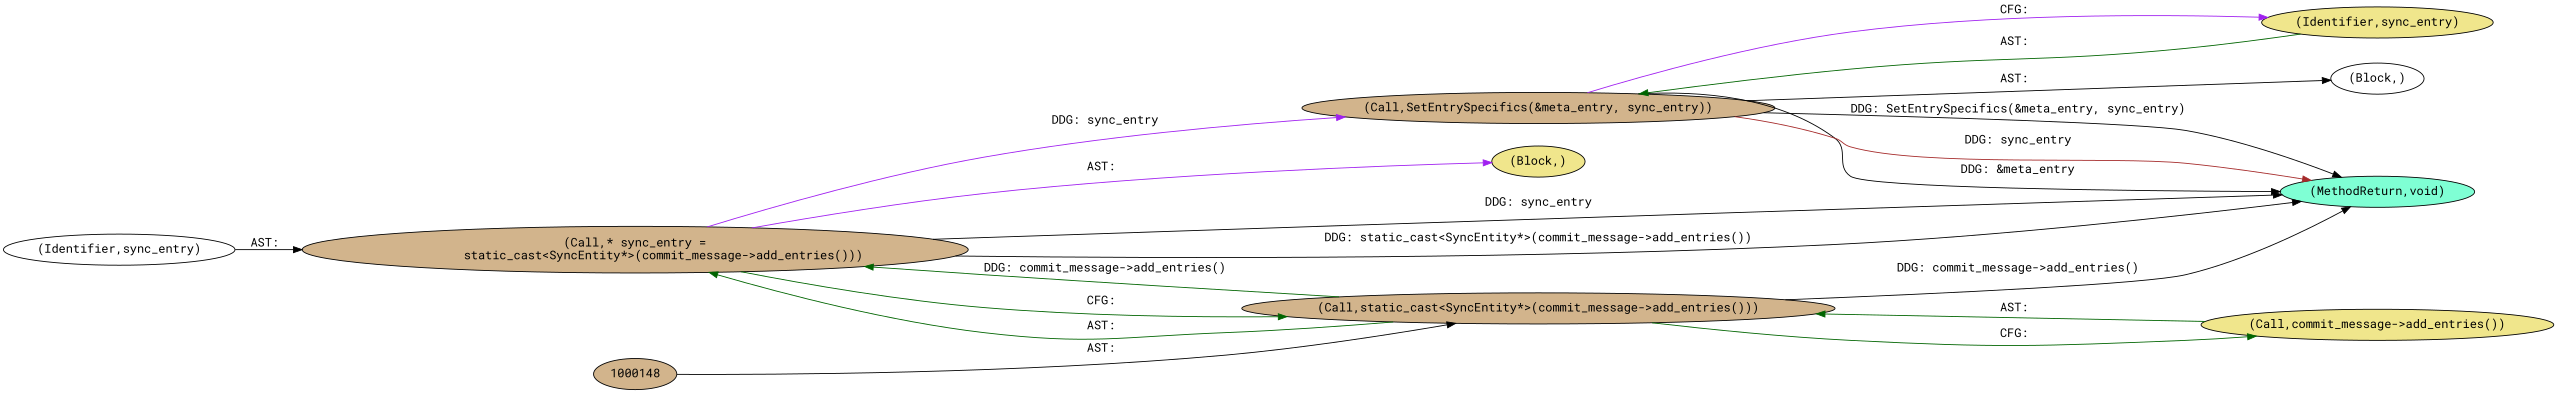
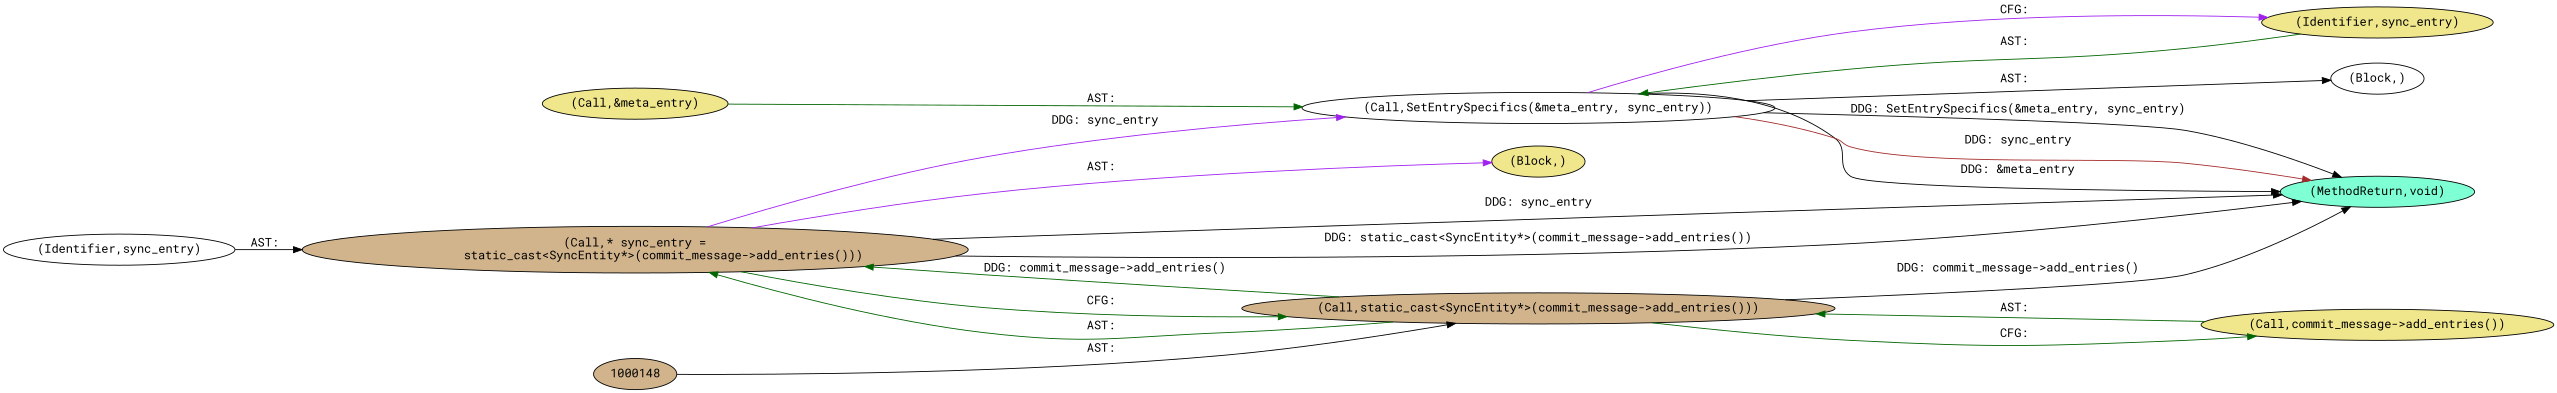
none -> (635, 104)
(1538, 108) -> (1538, 108)
